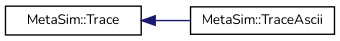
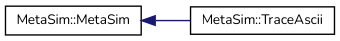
(73, 21) -> (73, 21)
